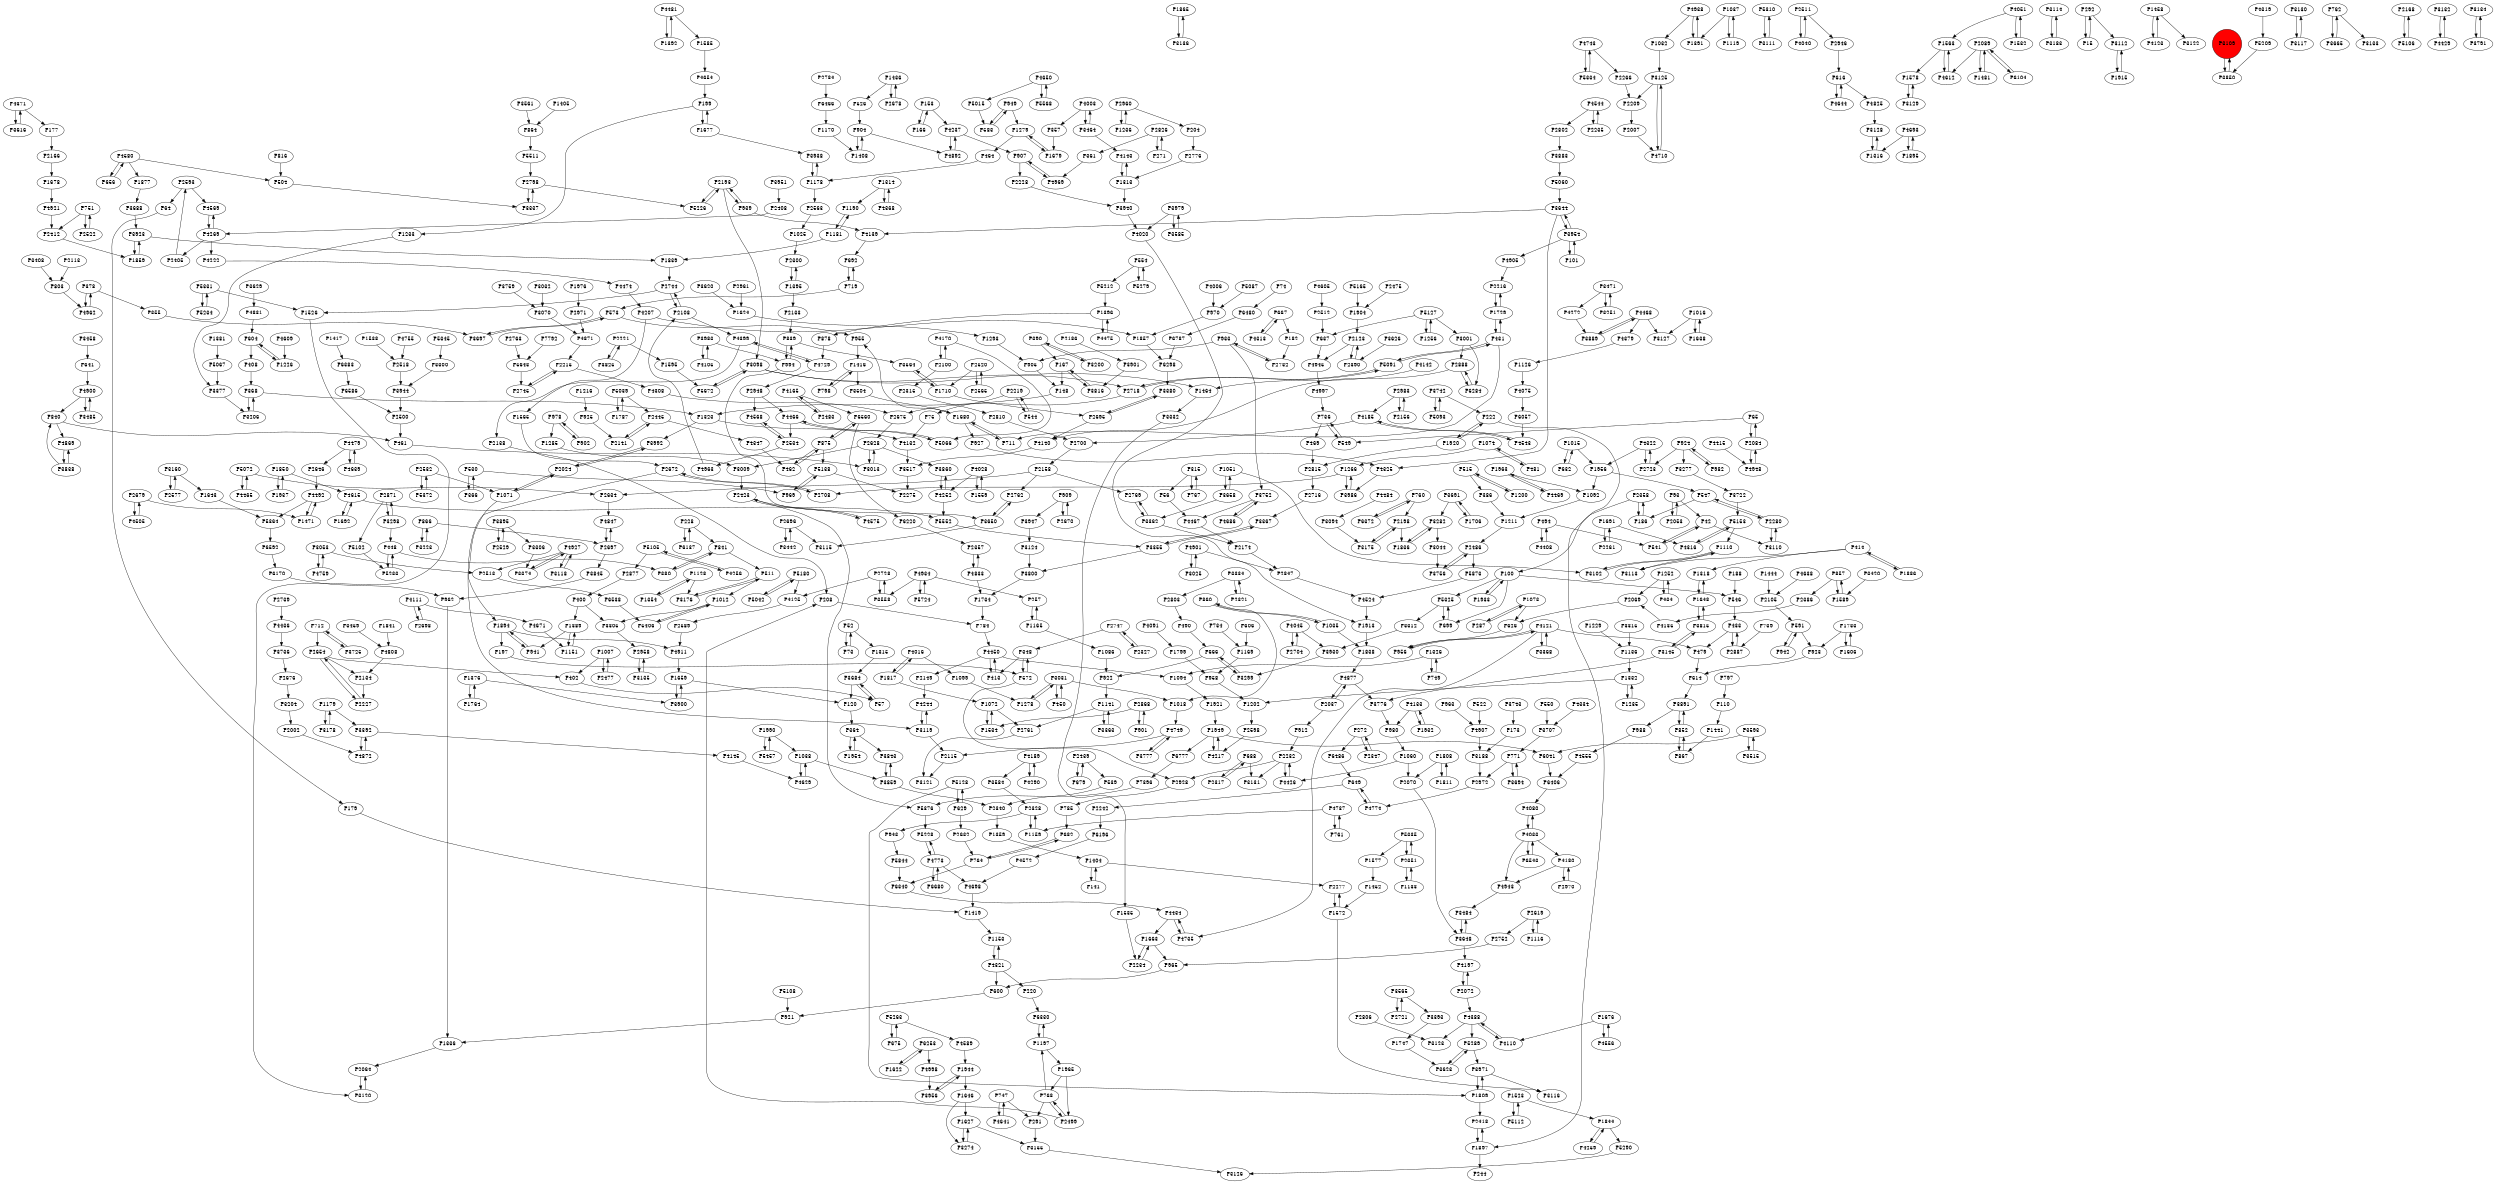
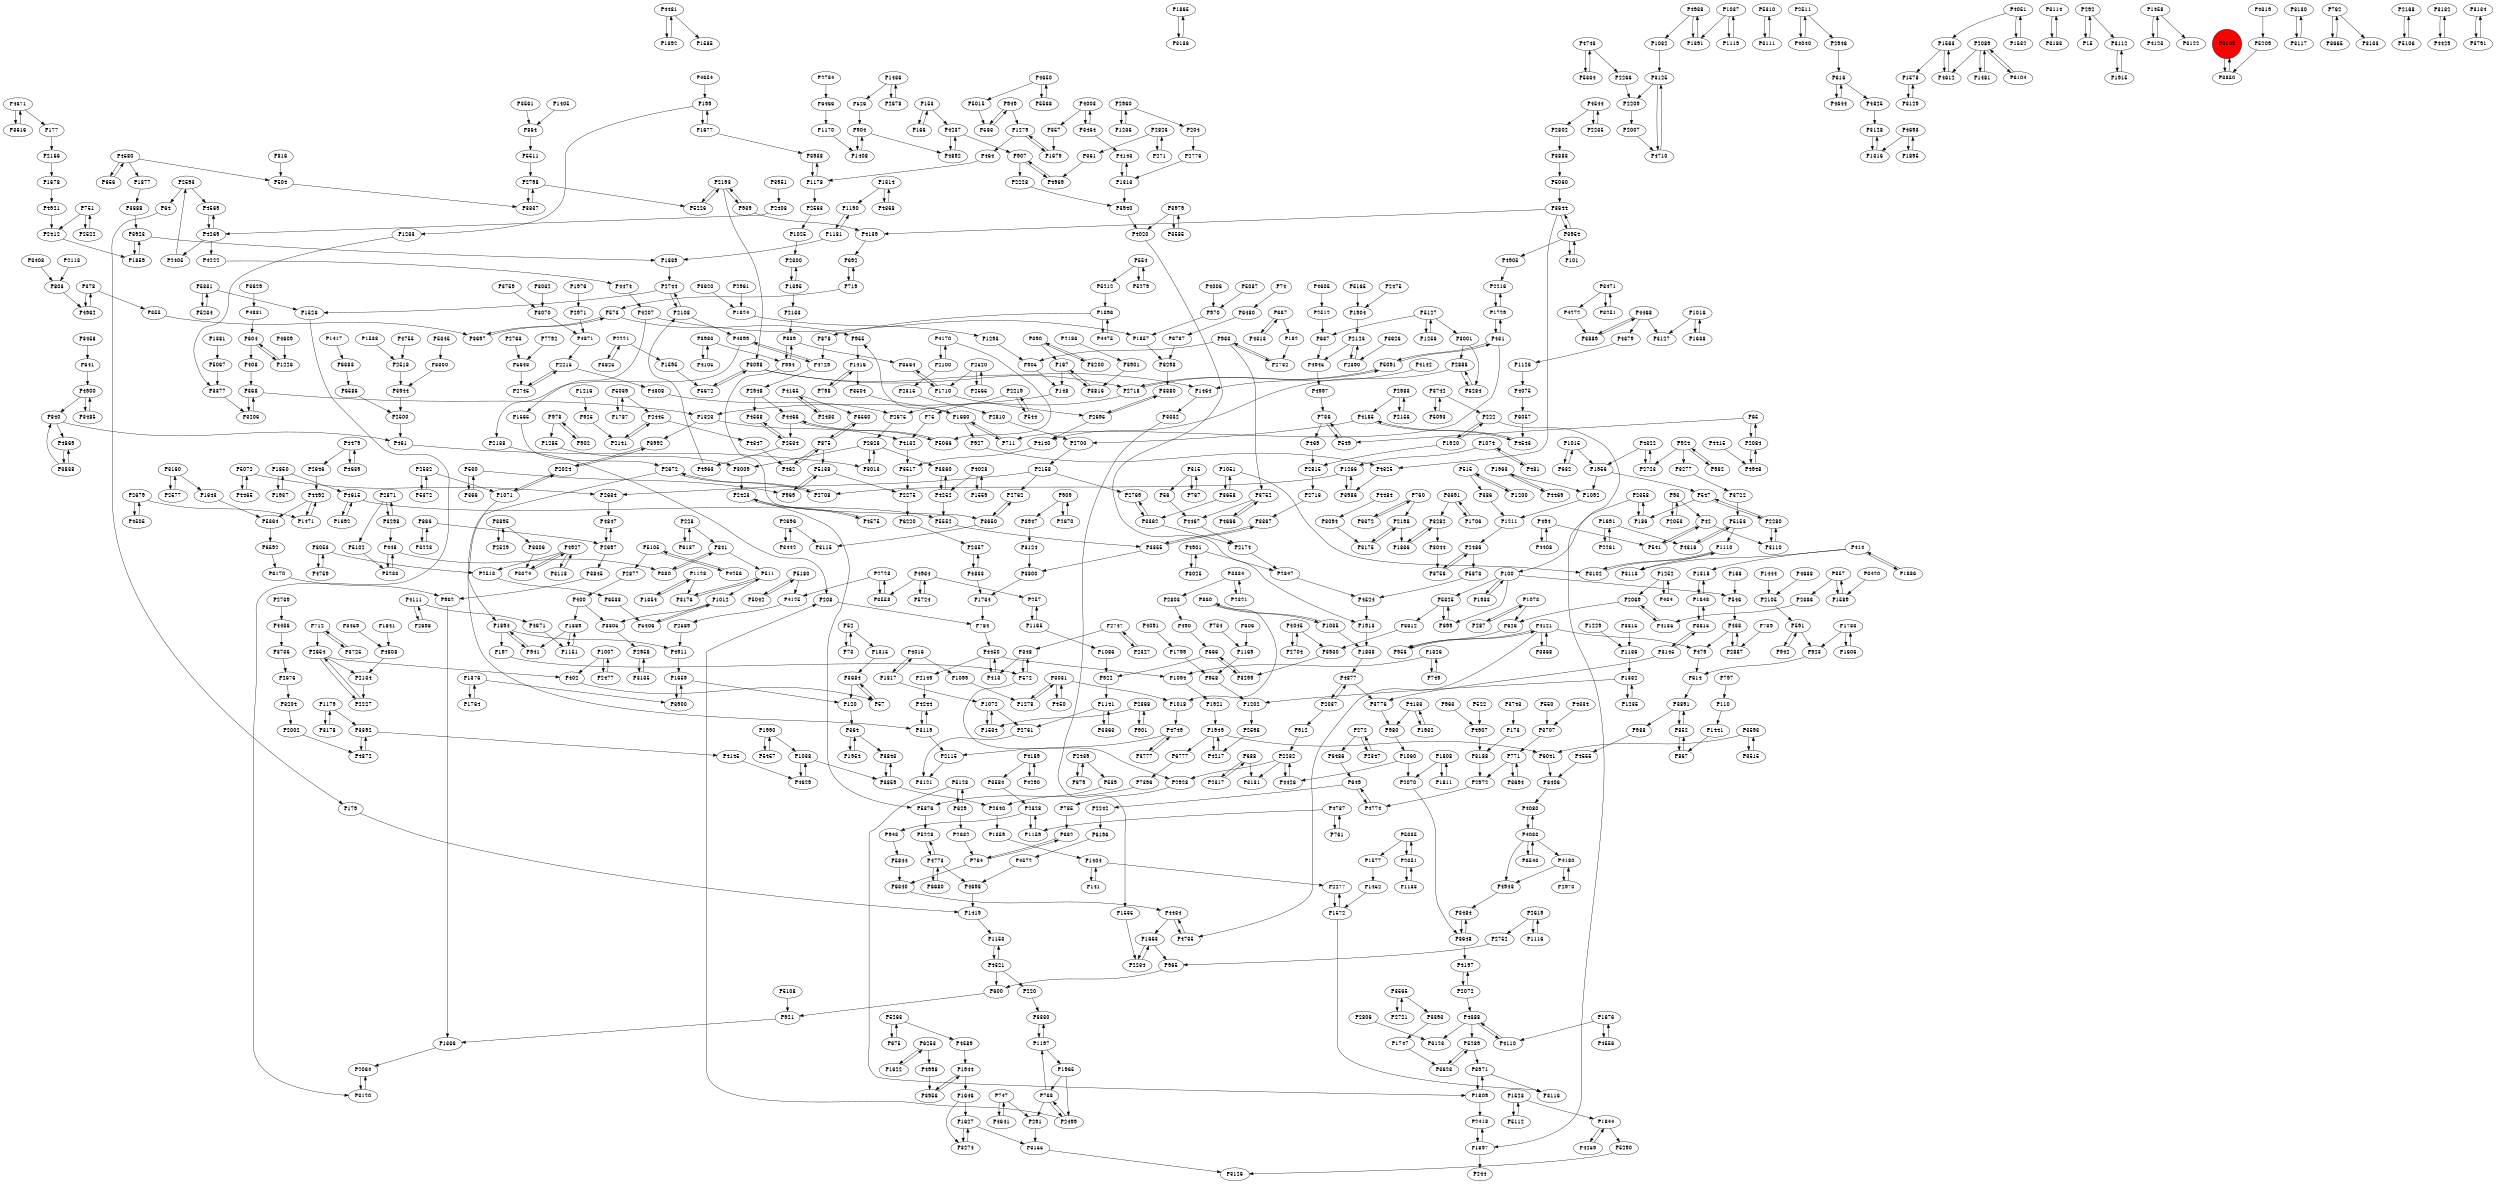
(705, 59) -> none
(853, 475) -> (908, 507)
none -> (1646, 613)
